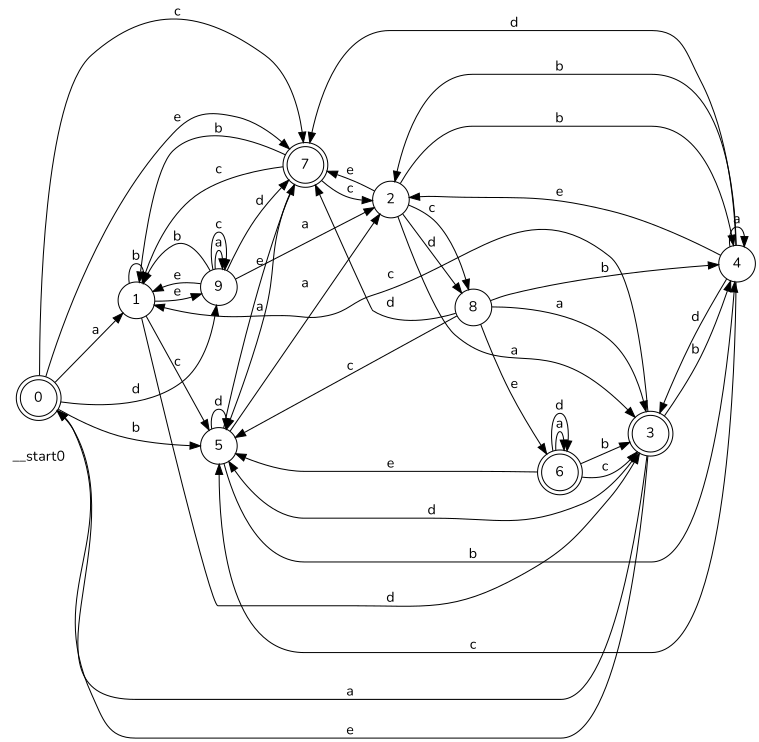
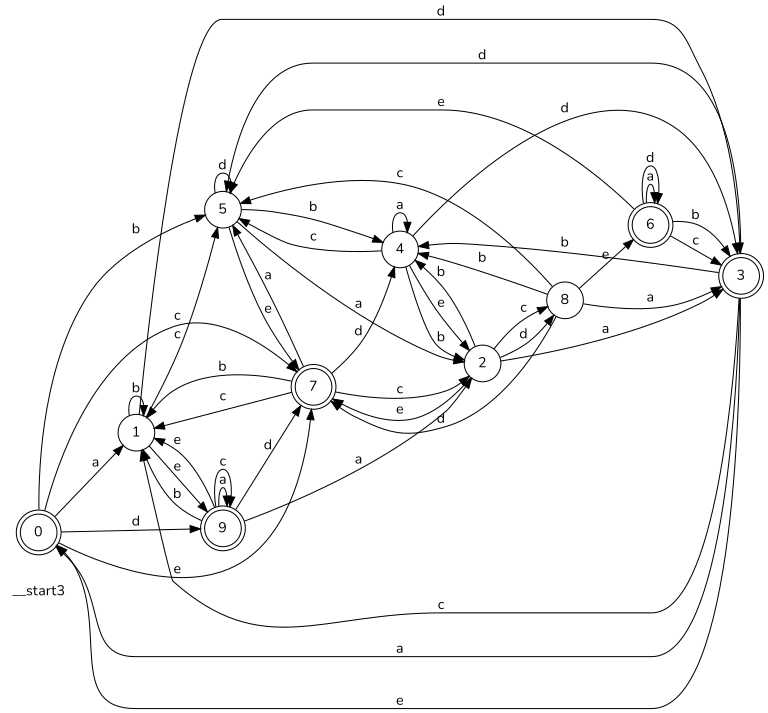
(574, 31) -> (369, 330)
(219, 287) -> (223, 528)
(39, 457) -> (39, 591)
